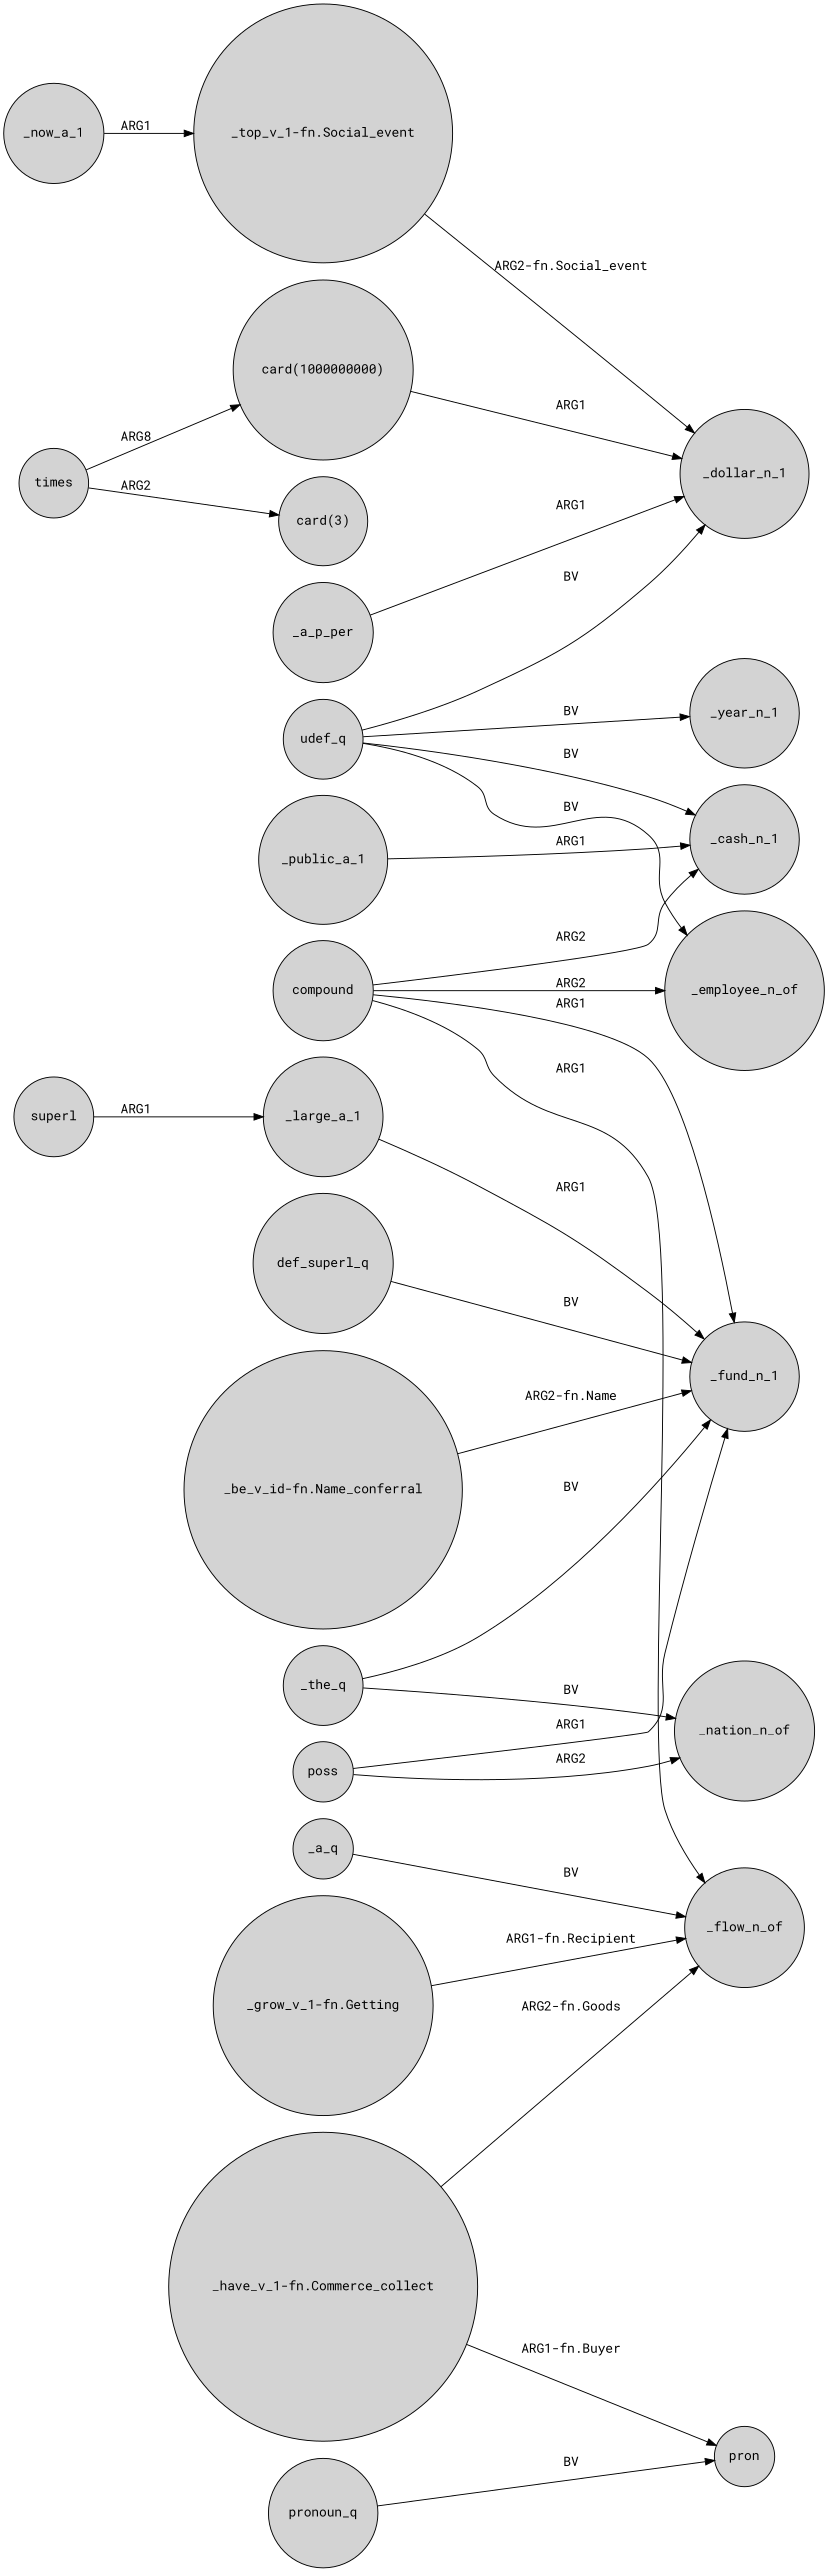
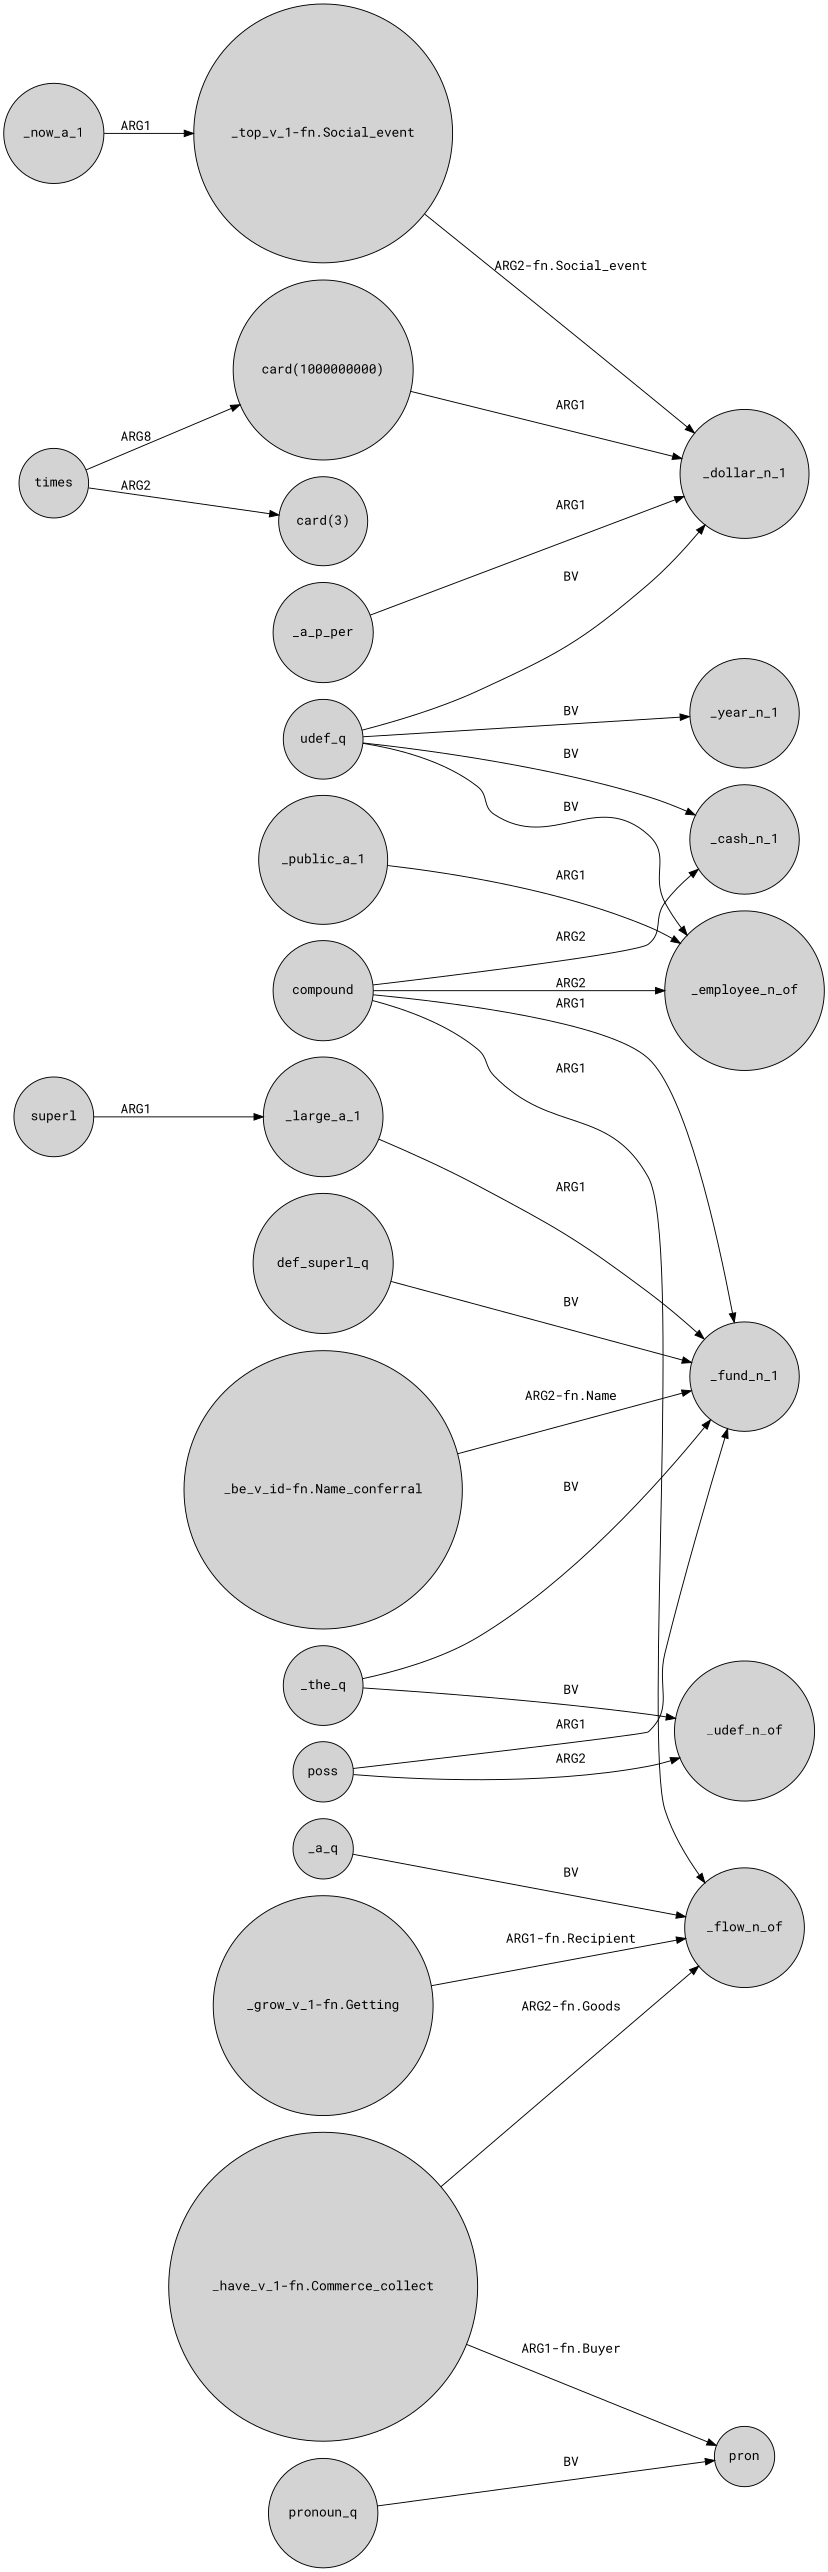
(534, 855) -> (533, 891)
(745, 1731) -> (745, 1731)
